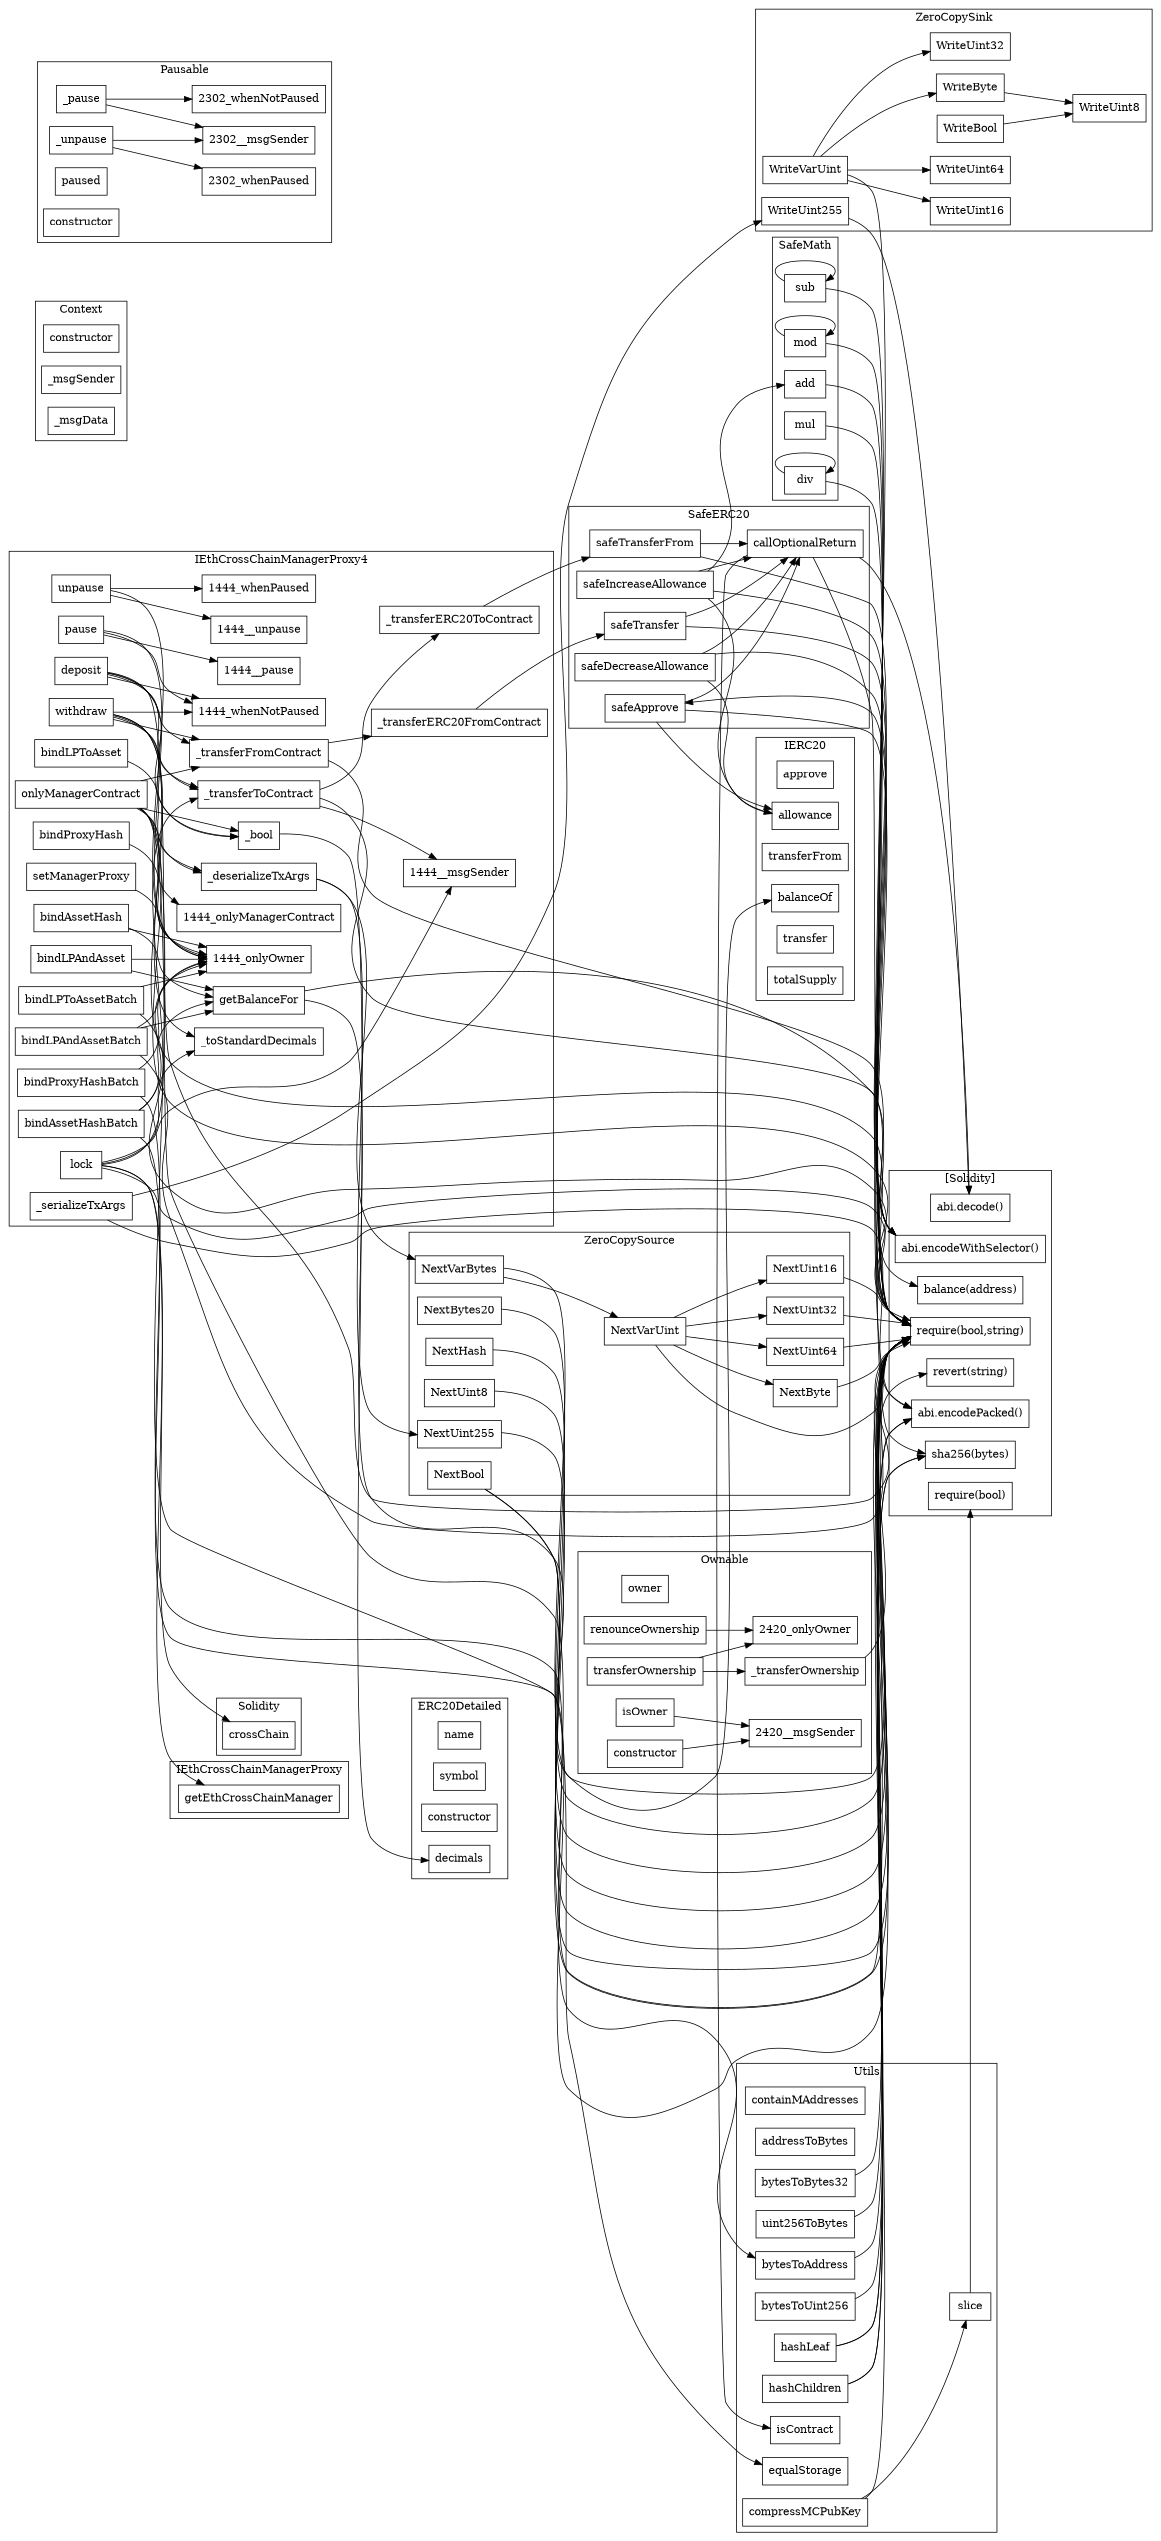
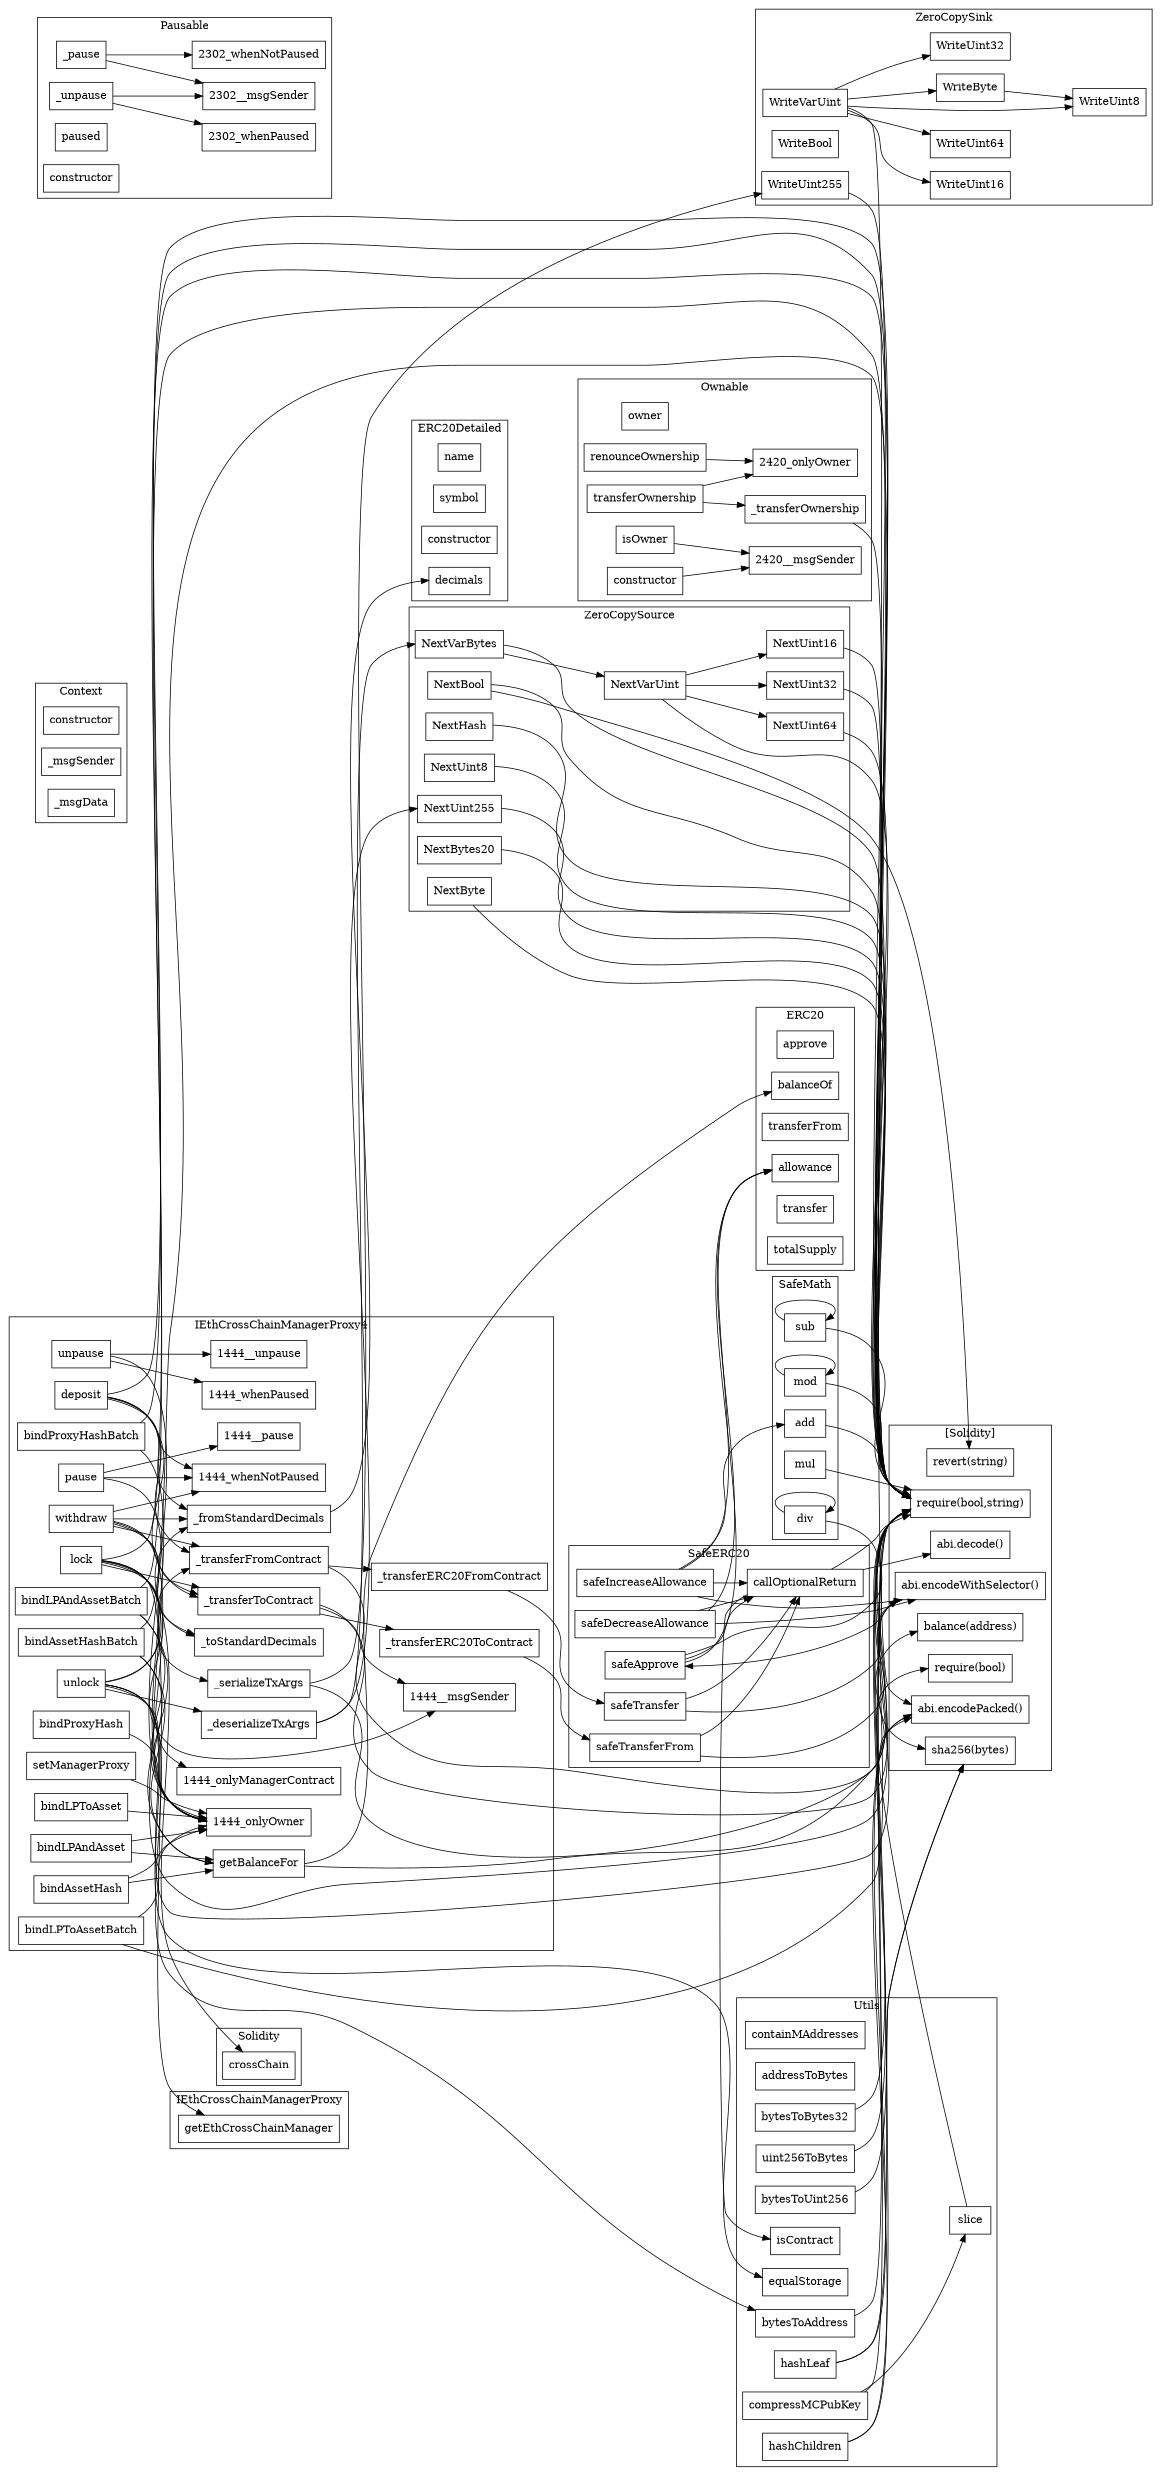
(1034, 119) -> (956, 110)
(941, 693) -> (879, 841)
(805, 746) -> (805, 1016)
(81, 795) -> (81, 1684)
(158, 818) -> (169, 1815)
(259, 836) -> (259, 1519)
(712, 1363) -> none
none -> (159, 1614)
